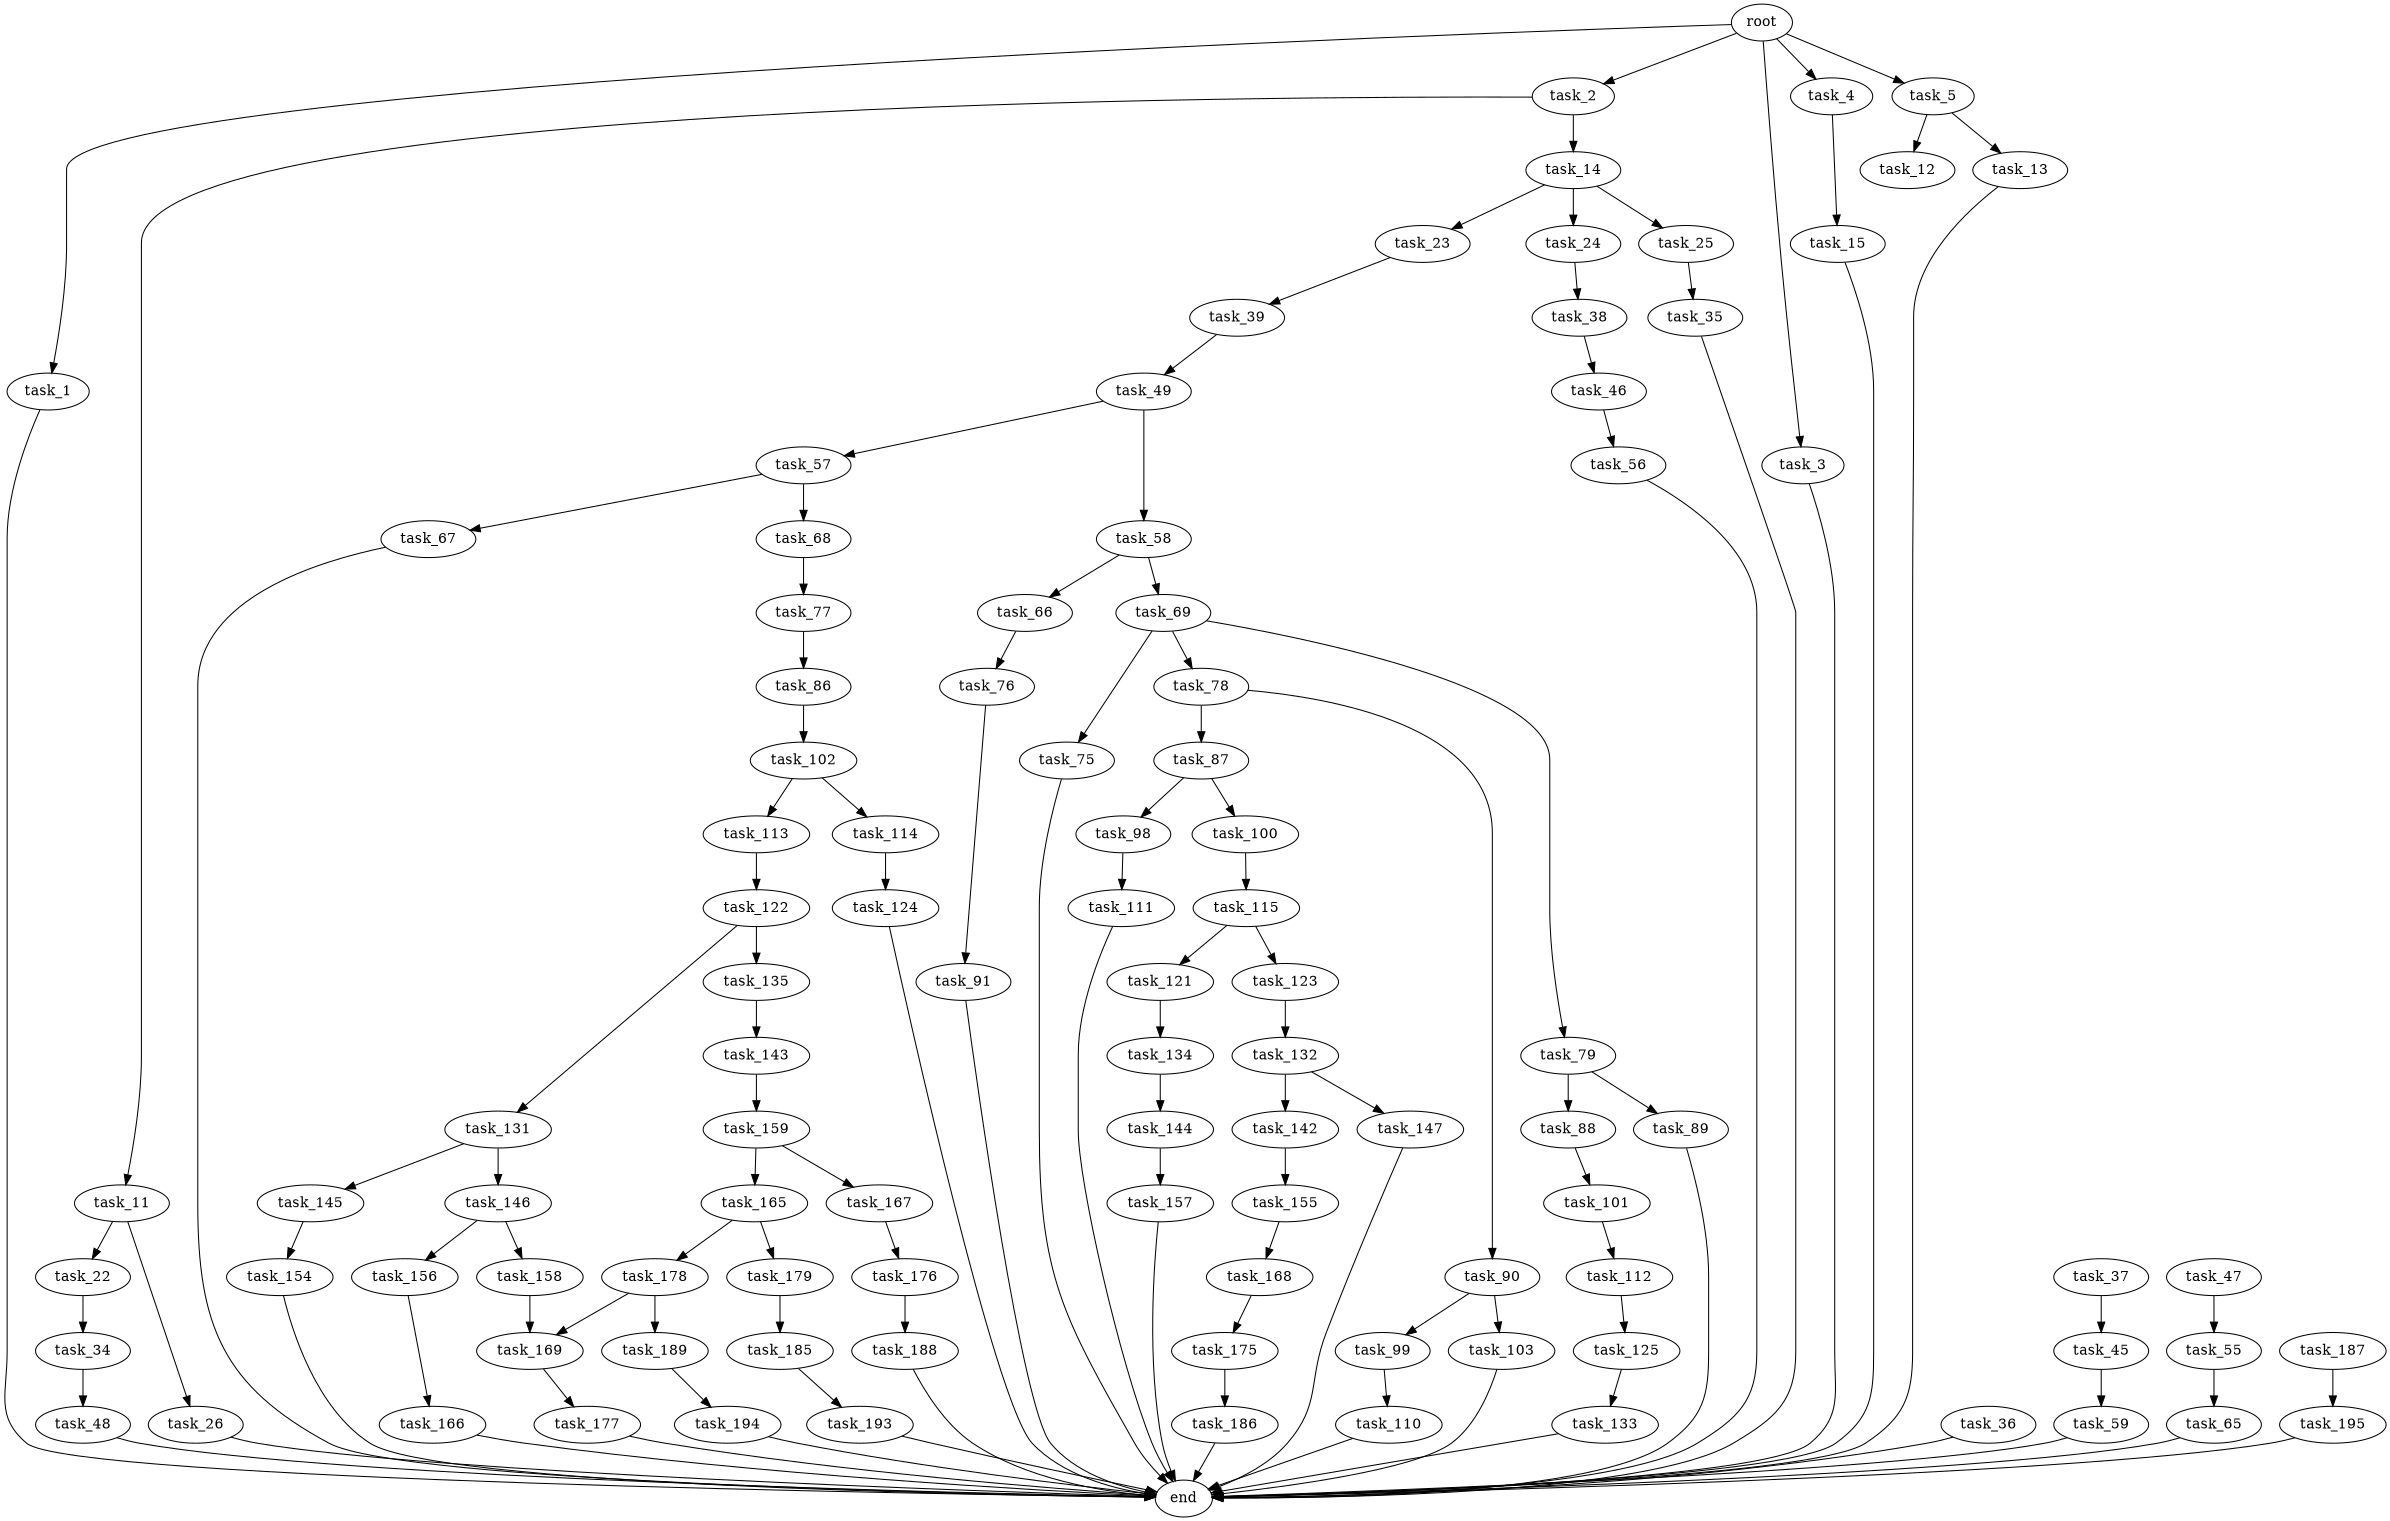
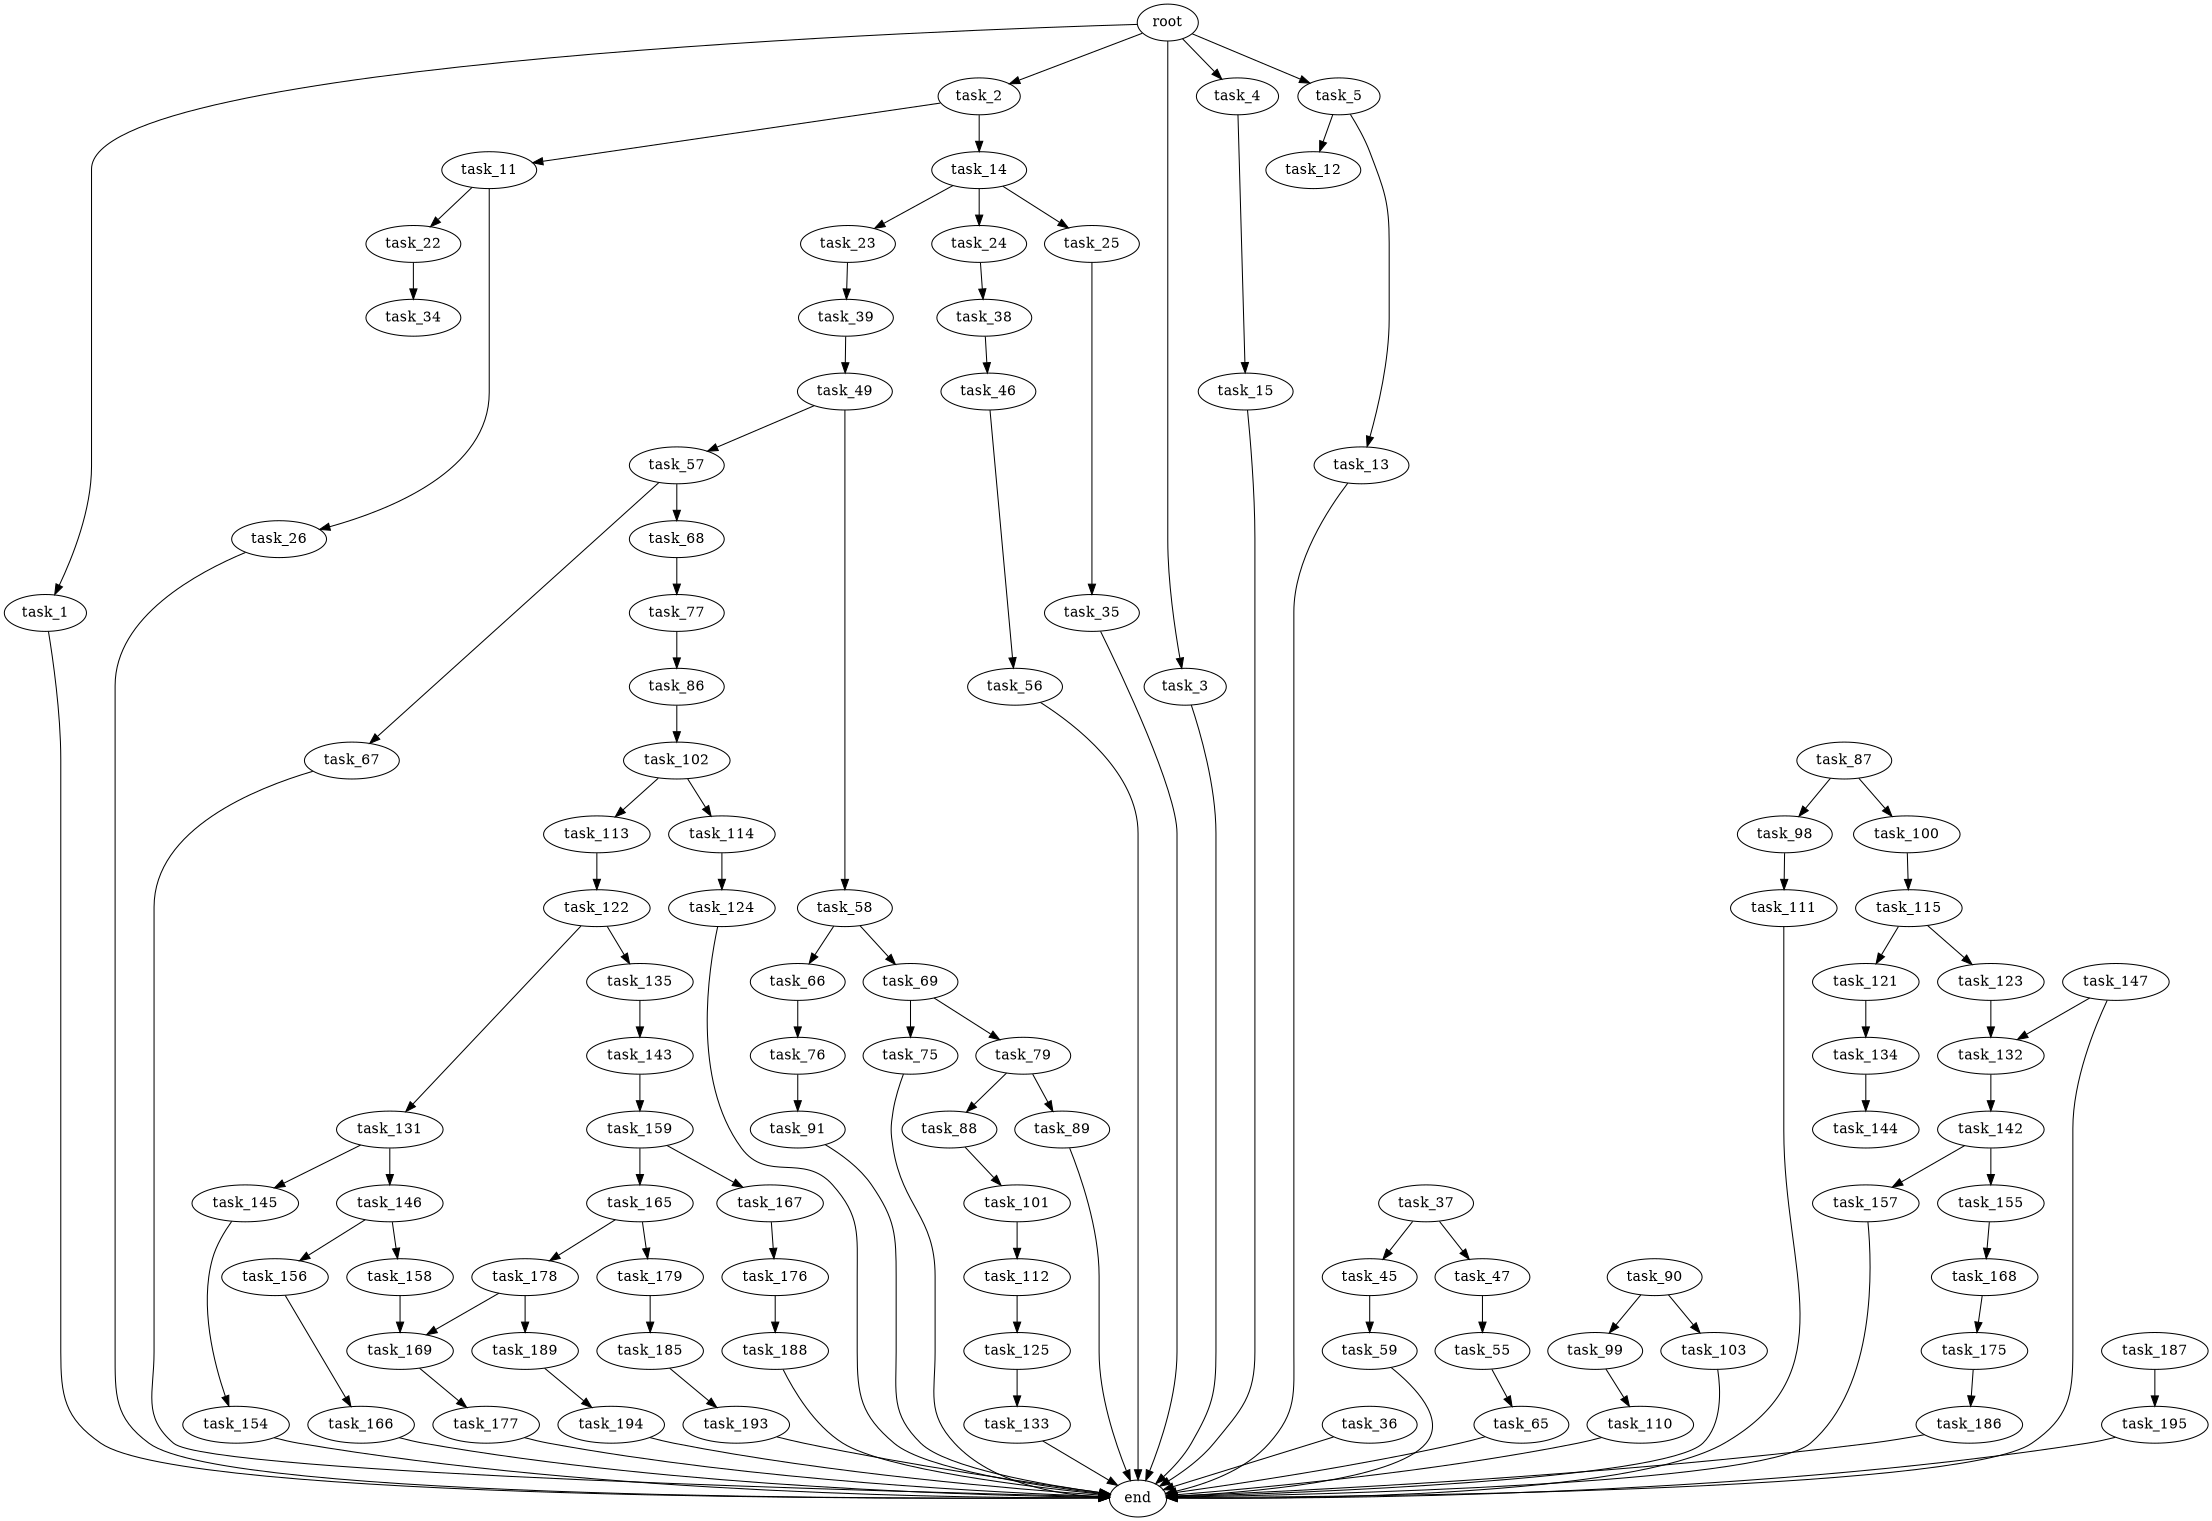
(1201, 687) -> none
(1343, 1090) -> (2058, 1016)
(1160, 1161) -> (1933, 1164)
none -> (1451, 1236)
(83, 1425) -> none
